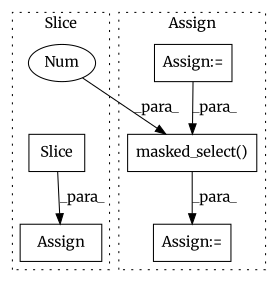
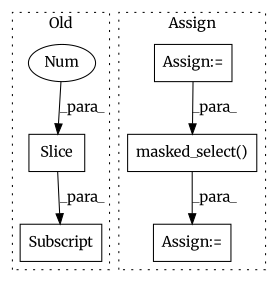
(61, 24) -> (61, 24)
(125, 107) -> (60, 103)
(61, 243) -> (61, 243)
